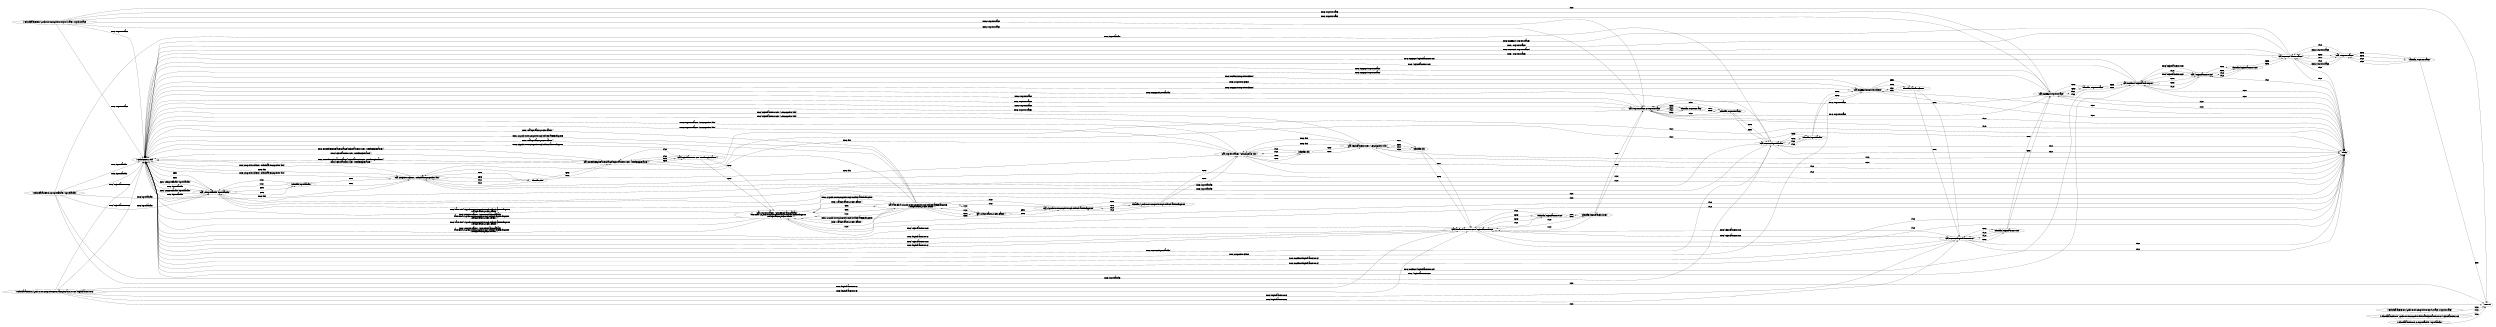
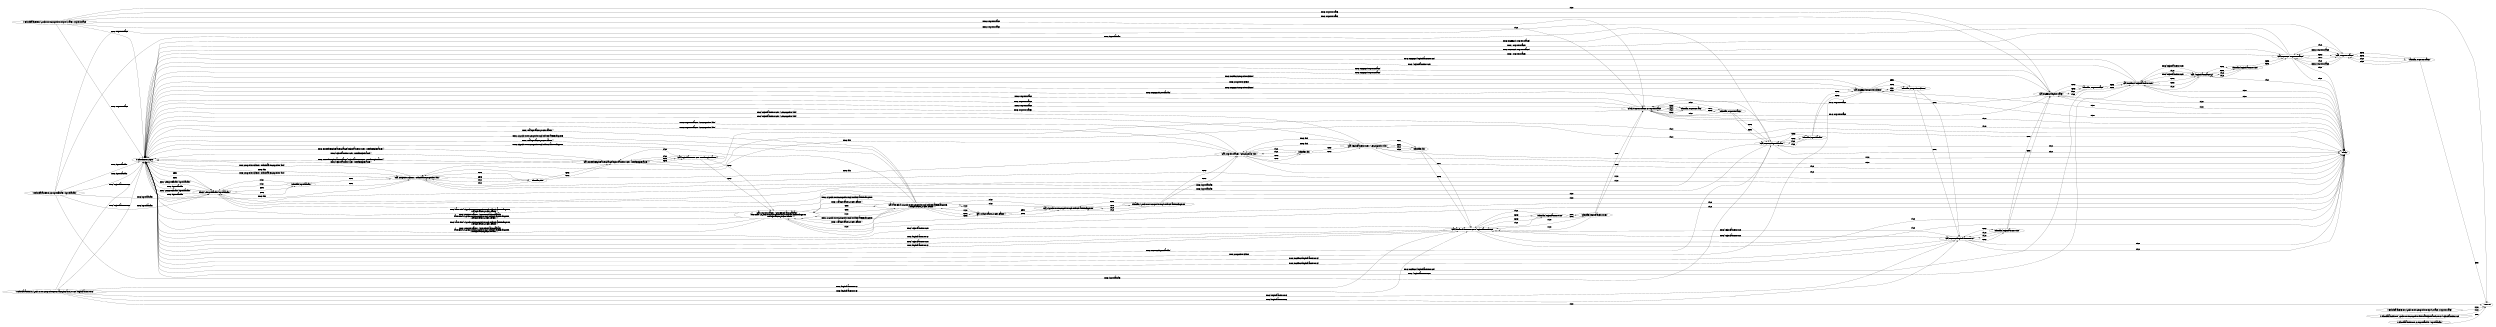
(2291, 57) -> (2291, 57)
(2202, 75) -> (2202, 75)
(2138, 83) -> (2138, 83)
(1913, 88) -> (1913, 88)
(2051, 94) -> (2051, 94)
(1644, 109) -> (1644, 109)
(145, 160) -> (145, 160)
(215, 192) -> (215, 192)
(1247, 283) -> (1146, 33)
(2477, 314) -> (2477, 314)
